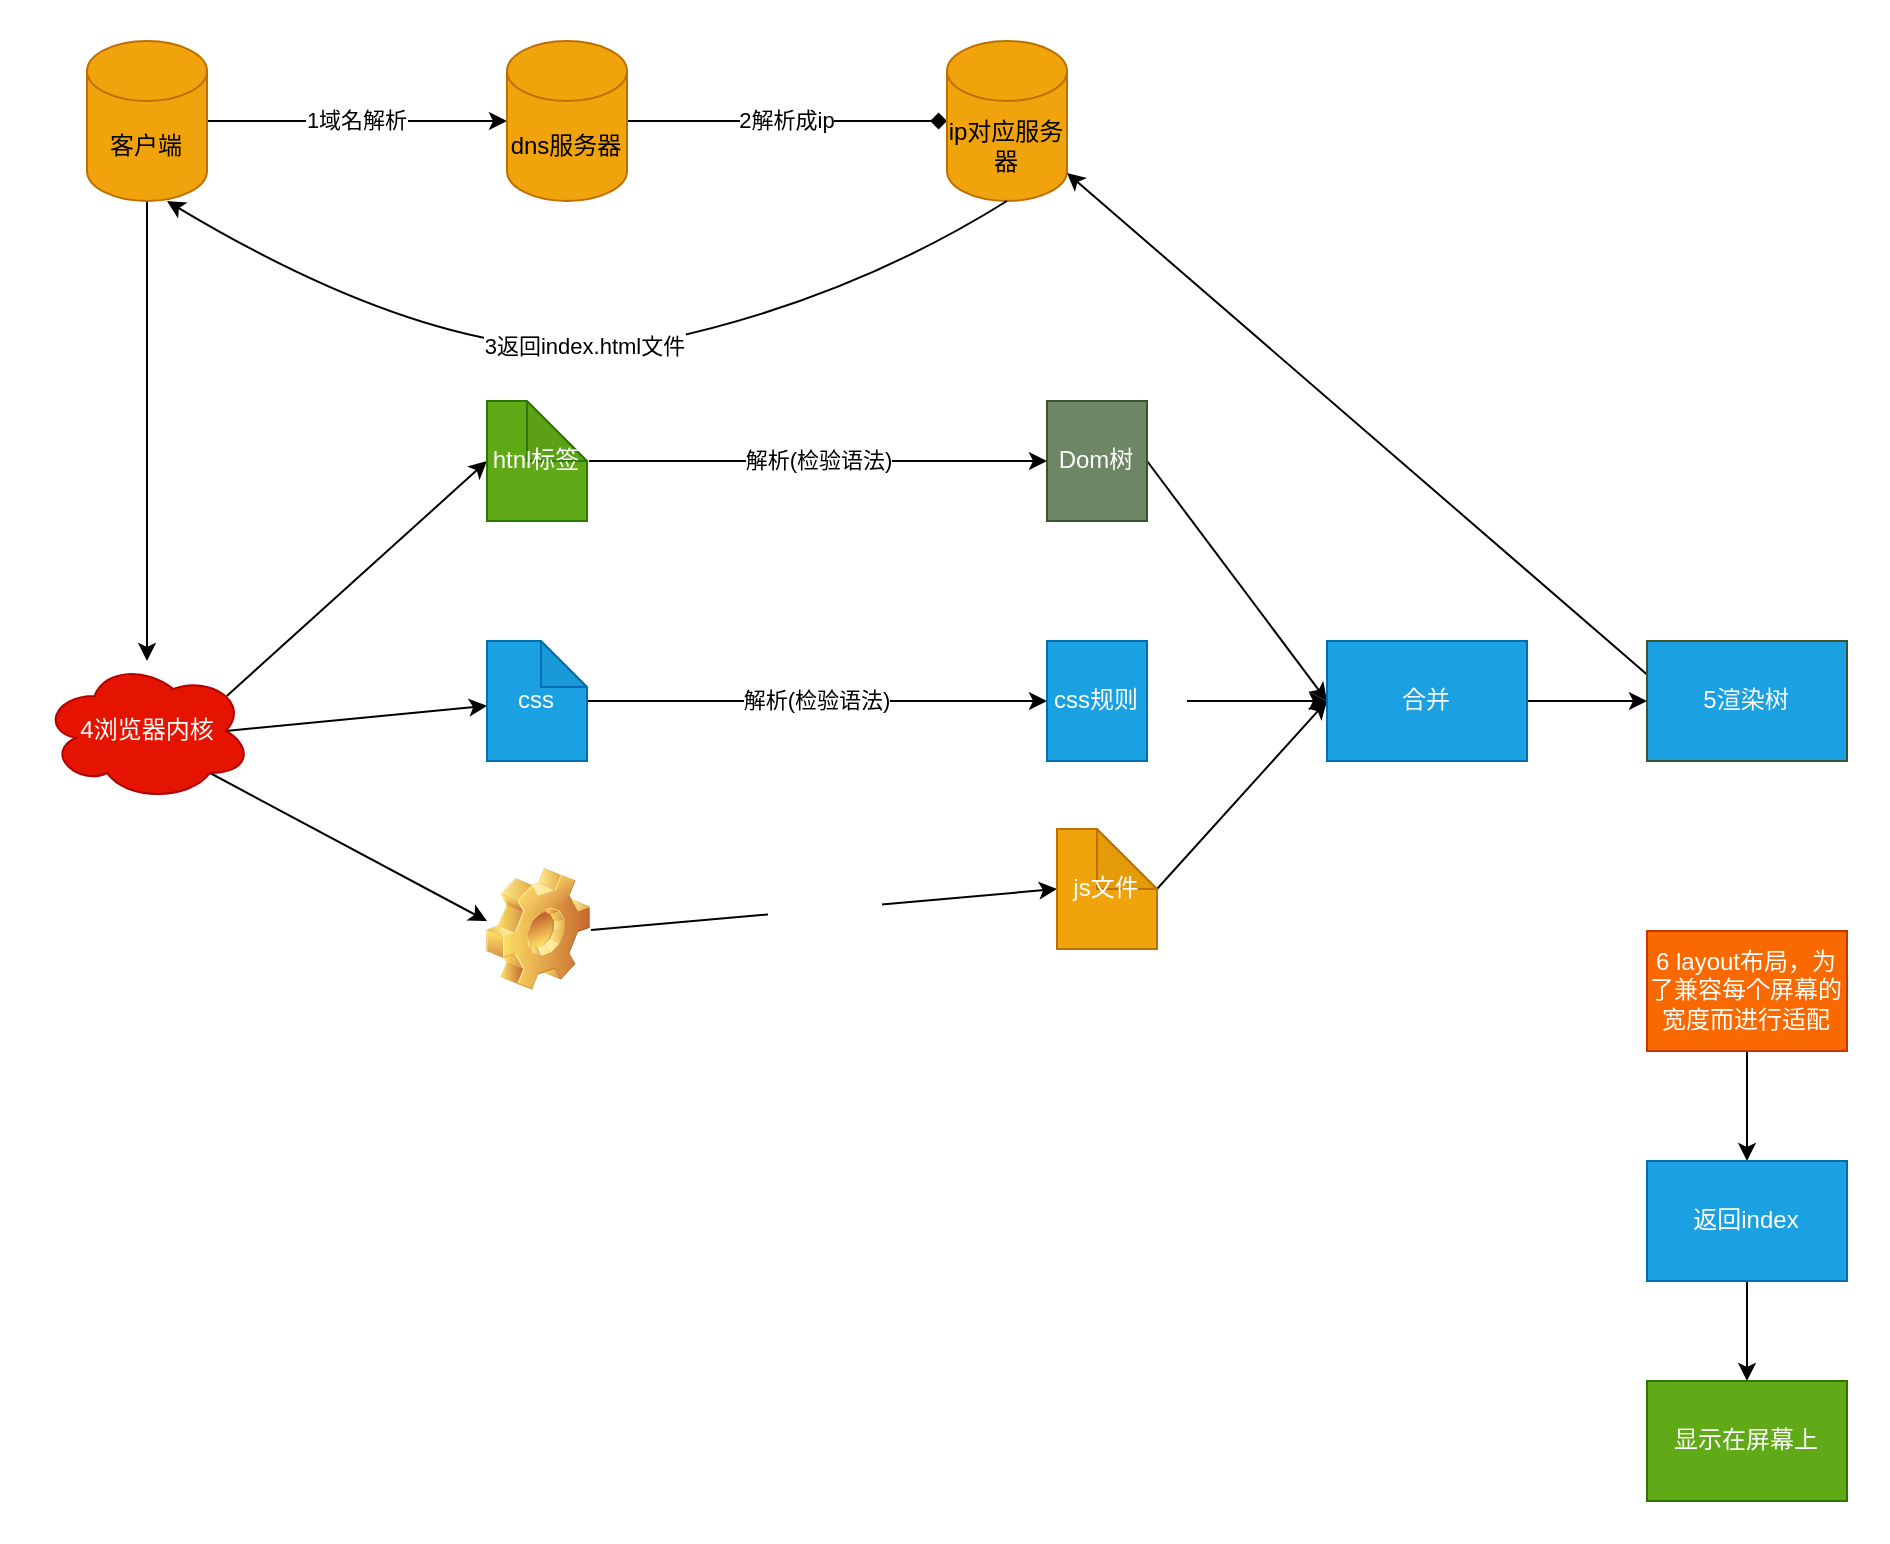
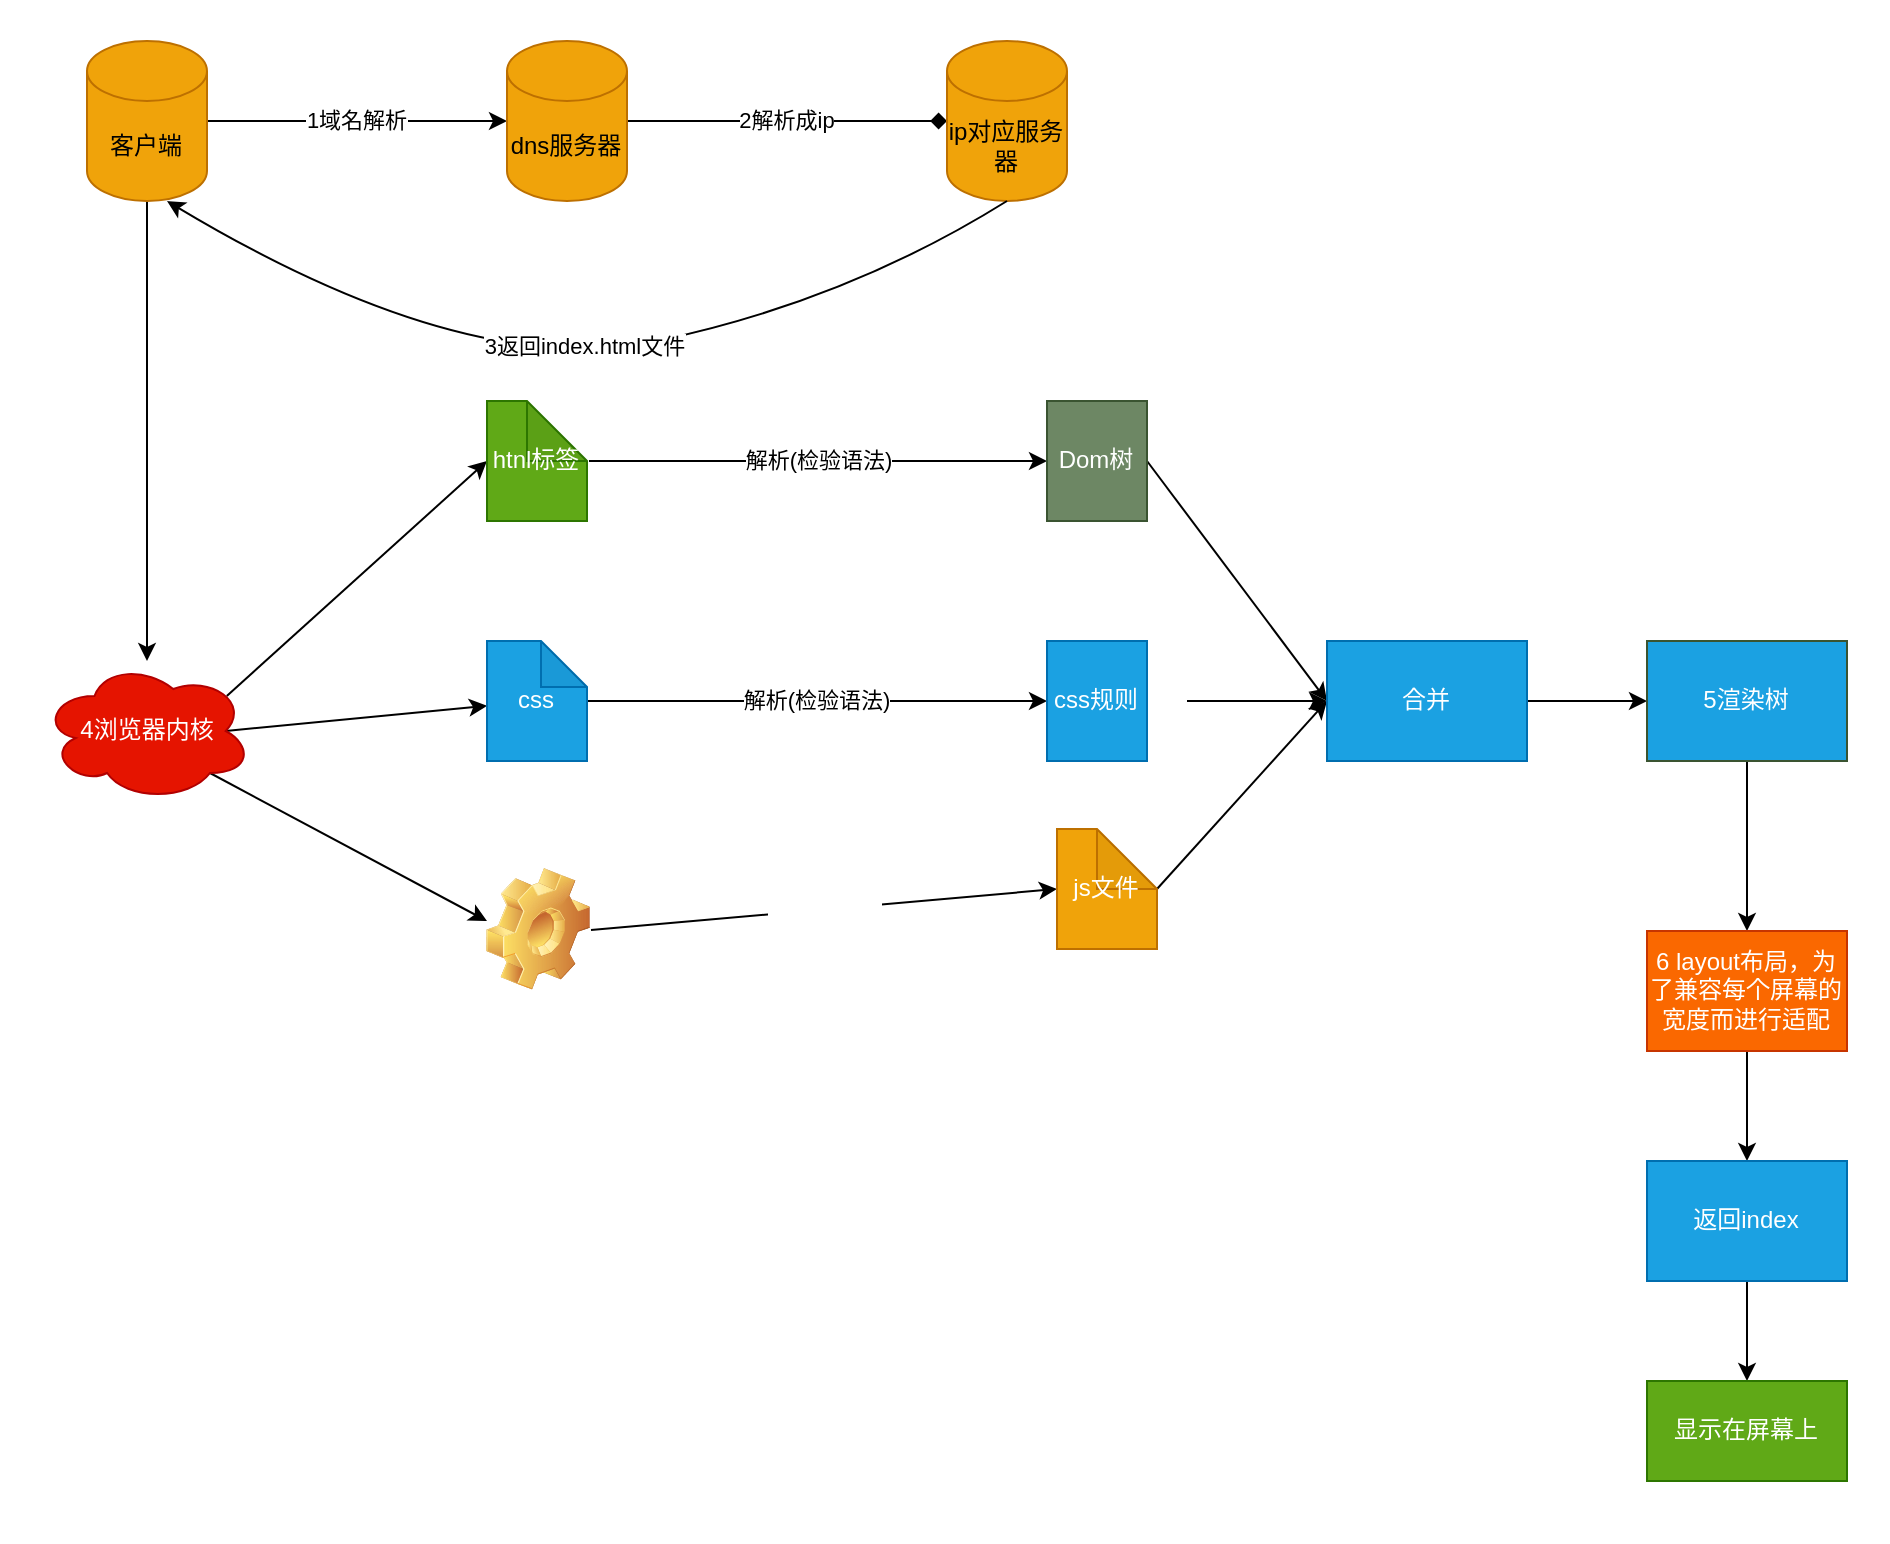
(1362, 428) -> (1747, 839)
(1747, 1441) -> (1747, 1431)
